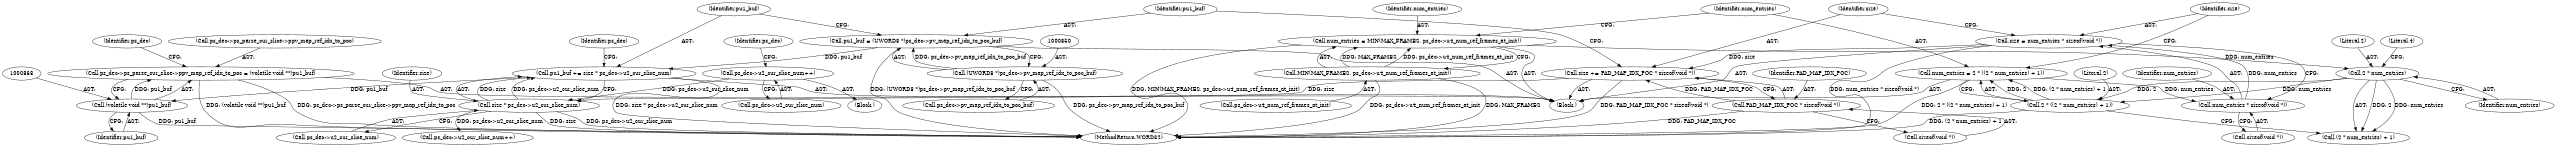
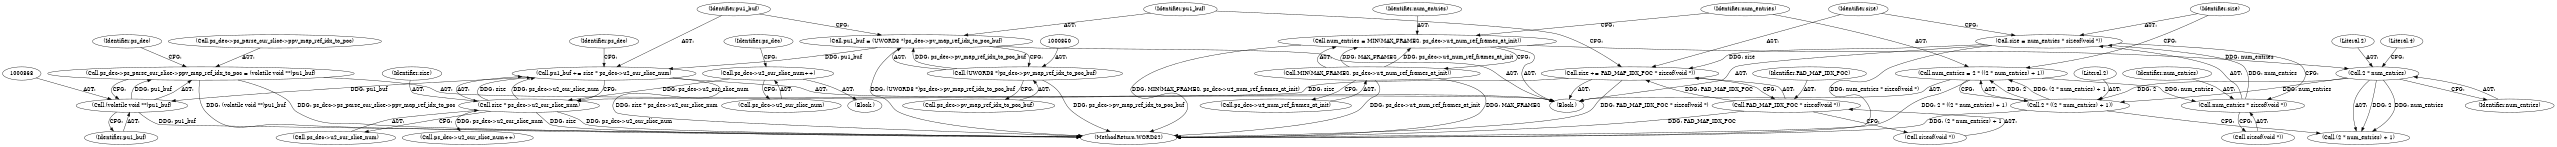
none -> (1337, 92)
